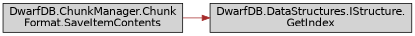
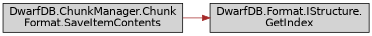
(311, 18) -> (290, 18)
